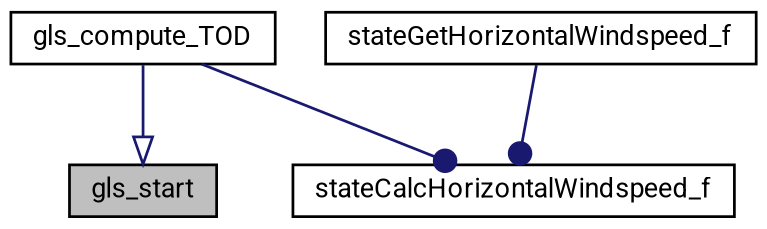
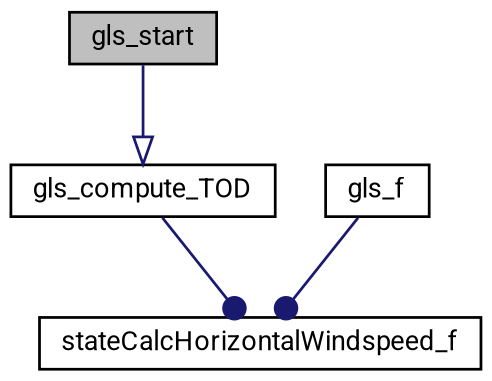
(541, 38) -> (377, 191)
(143, 101) -> (143, 101)
